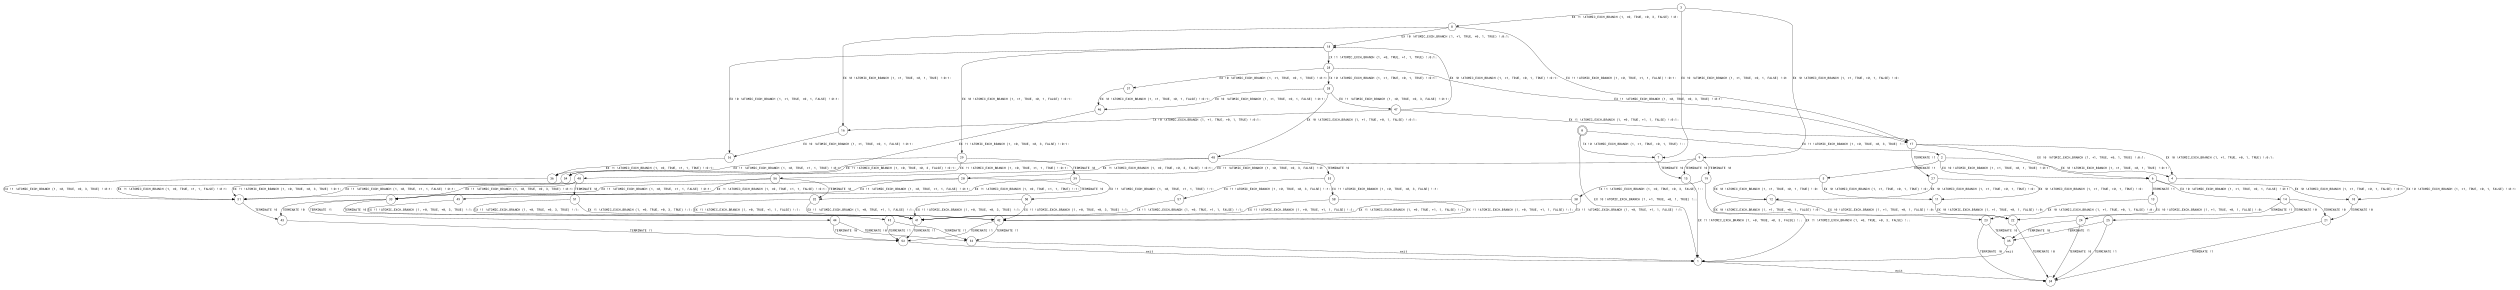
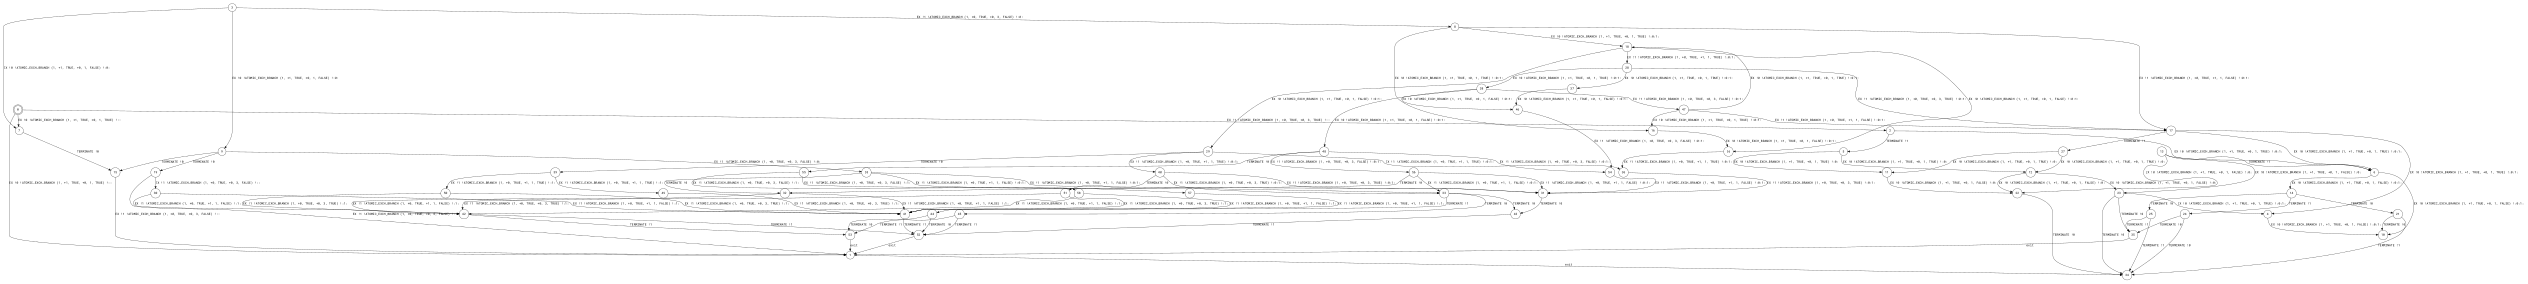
(2056, 168) -> (2192, 209)
(2153, 188) -> (2267, 166)
(2345, 214) -> (2386, 220)
